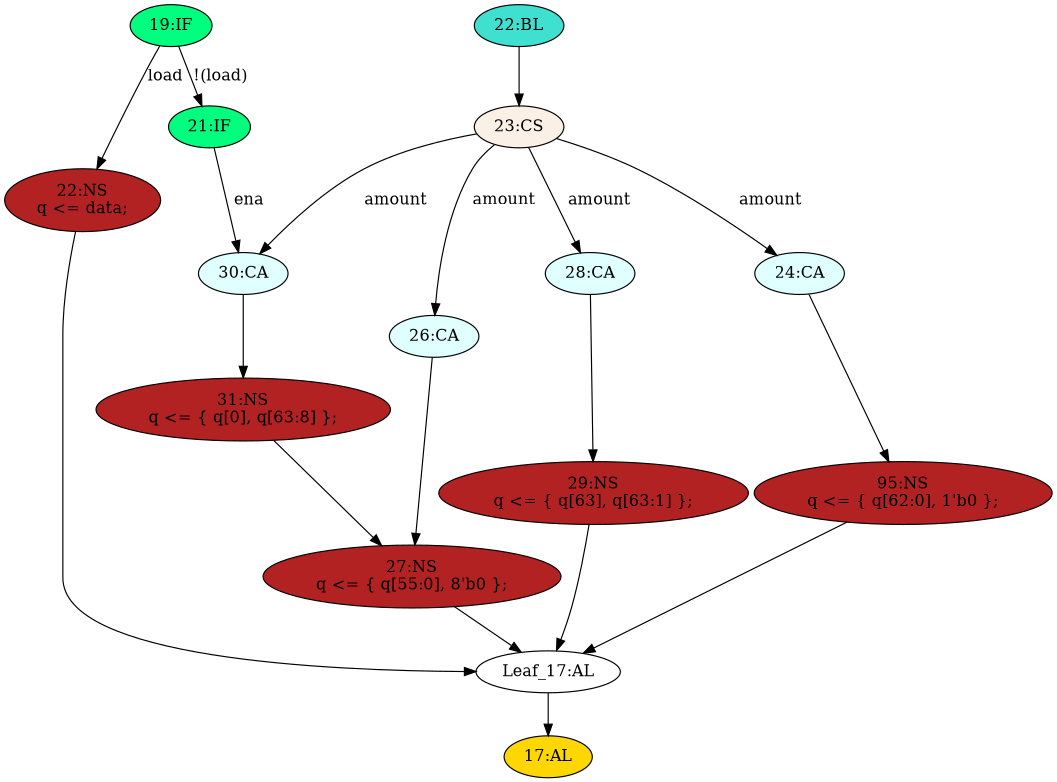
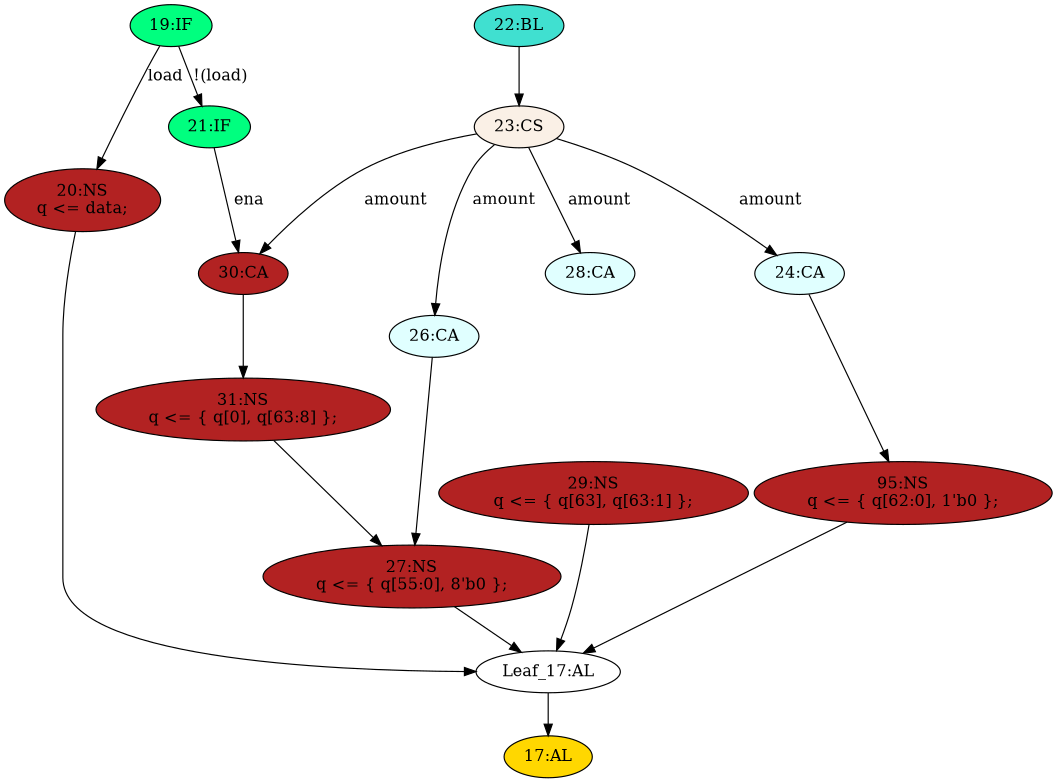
(83, 200) -> (83, 200)
(243, 274) -> (243, 274)
(592, 372) -> none
